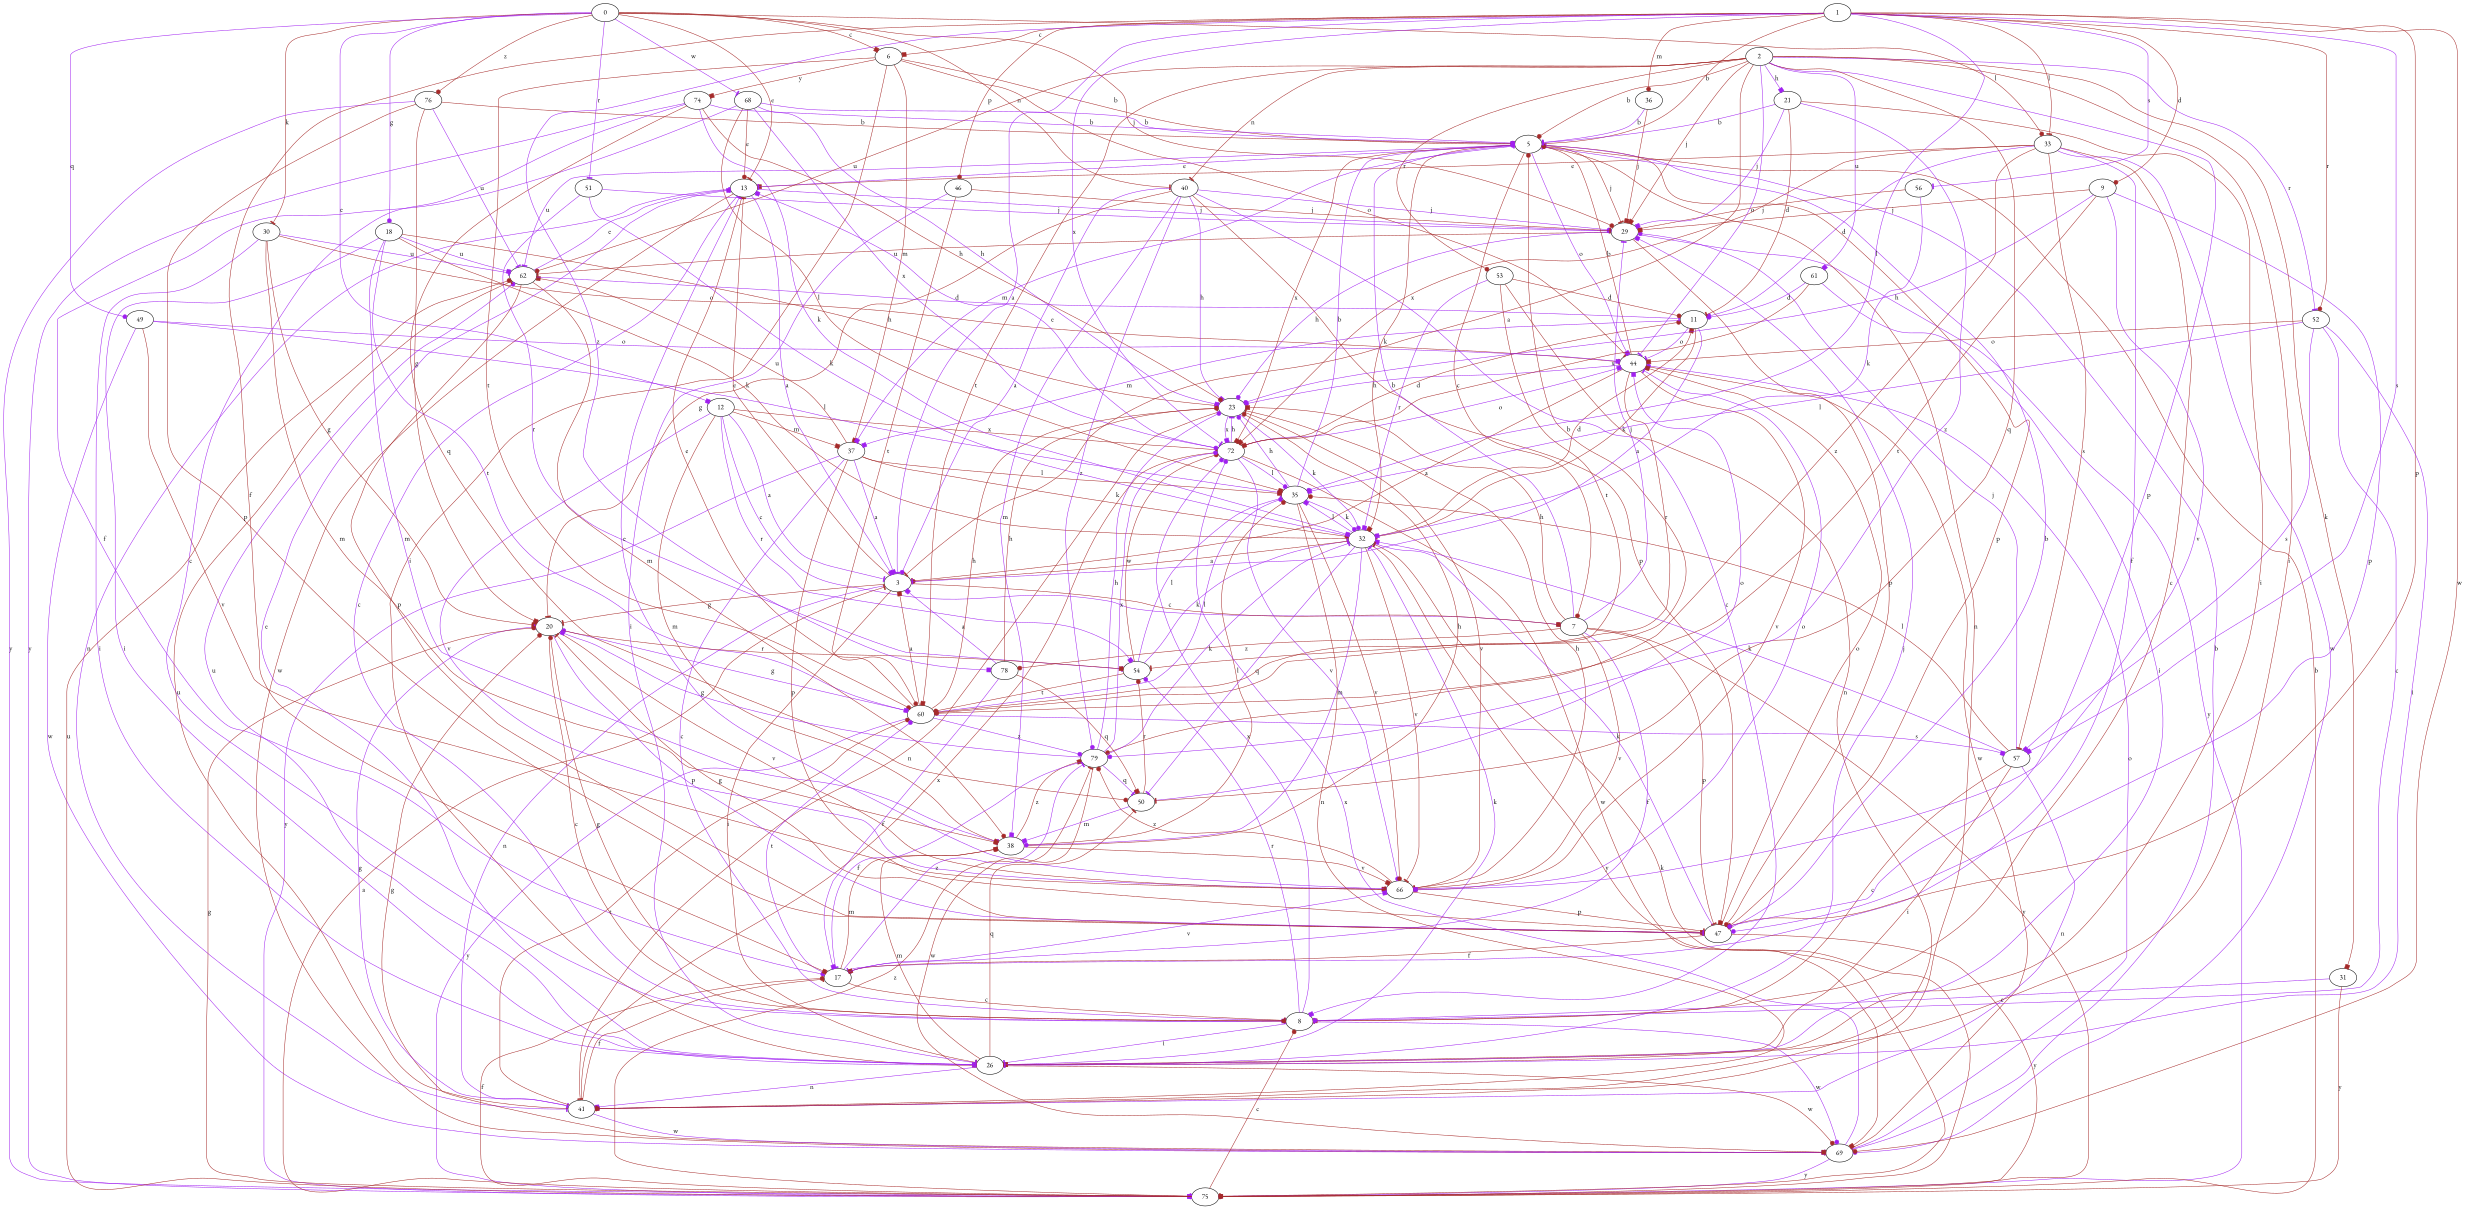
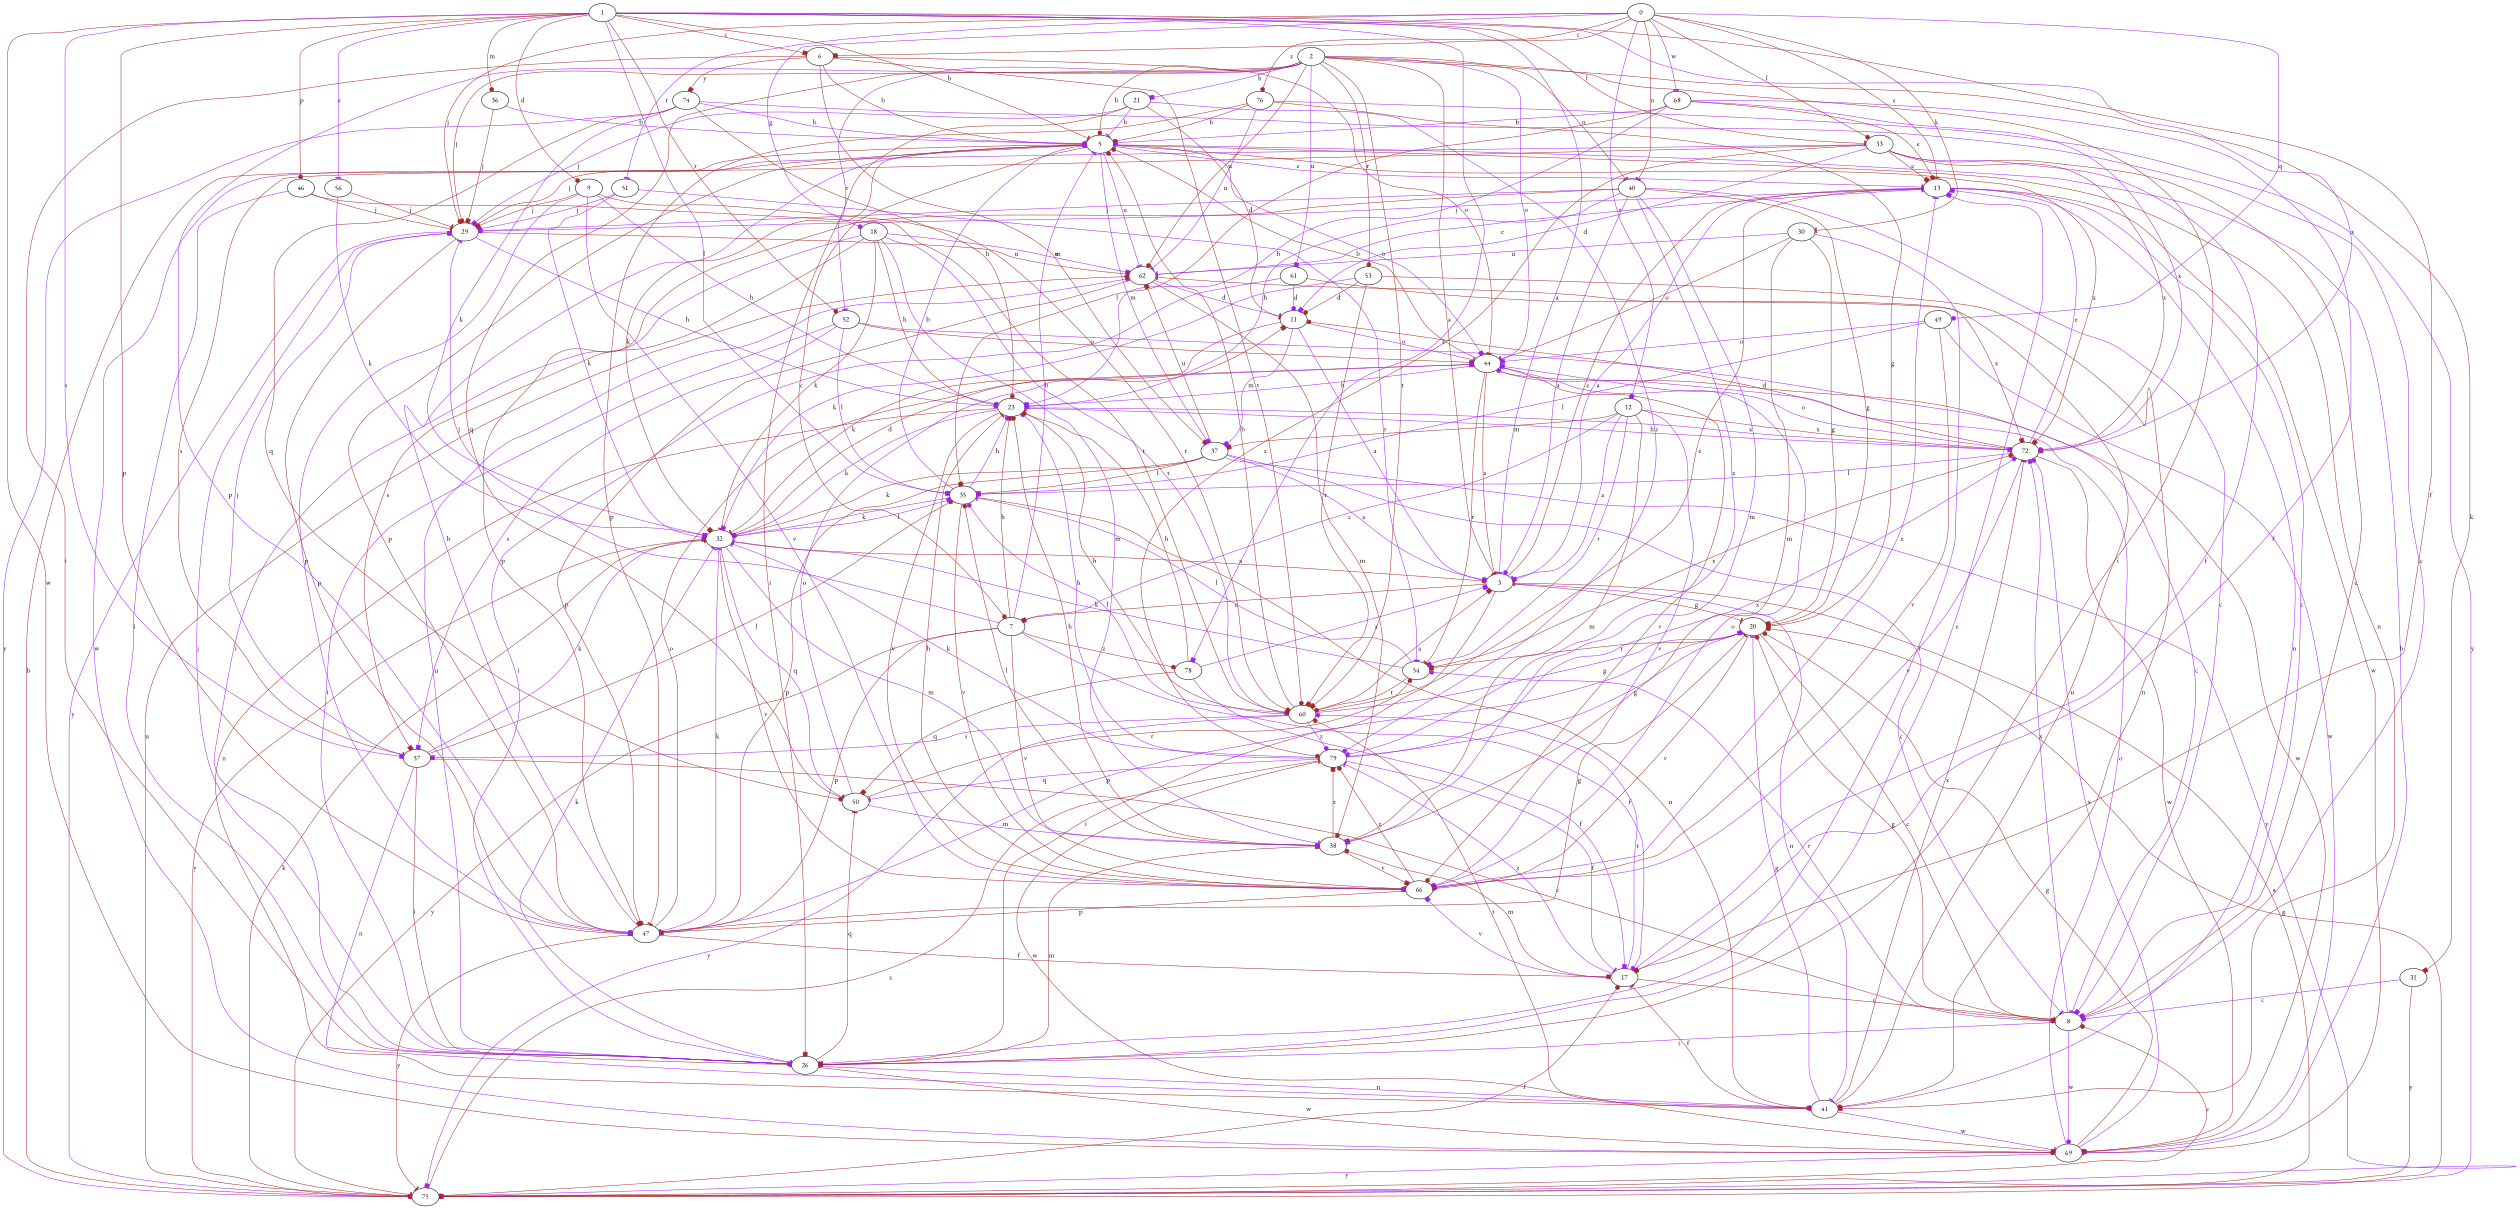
none -> (491, 401)
(1400, 407) -> (835, 407)
(1129, 561) -> (1714, 561)
